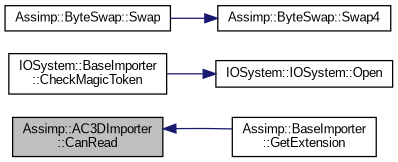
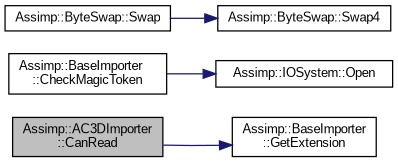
(88, 74) -> (88, 74)
(304, 74) -> (304, 74)
(204, 128) -> (191, 145)
